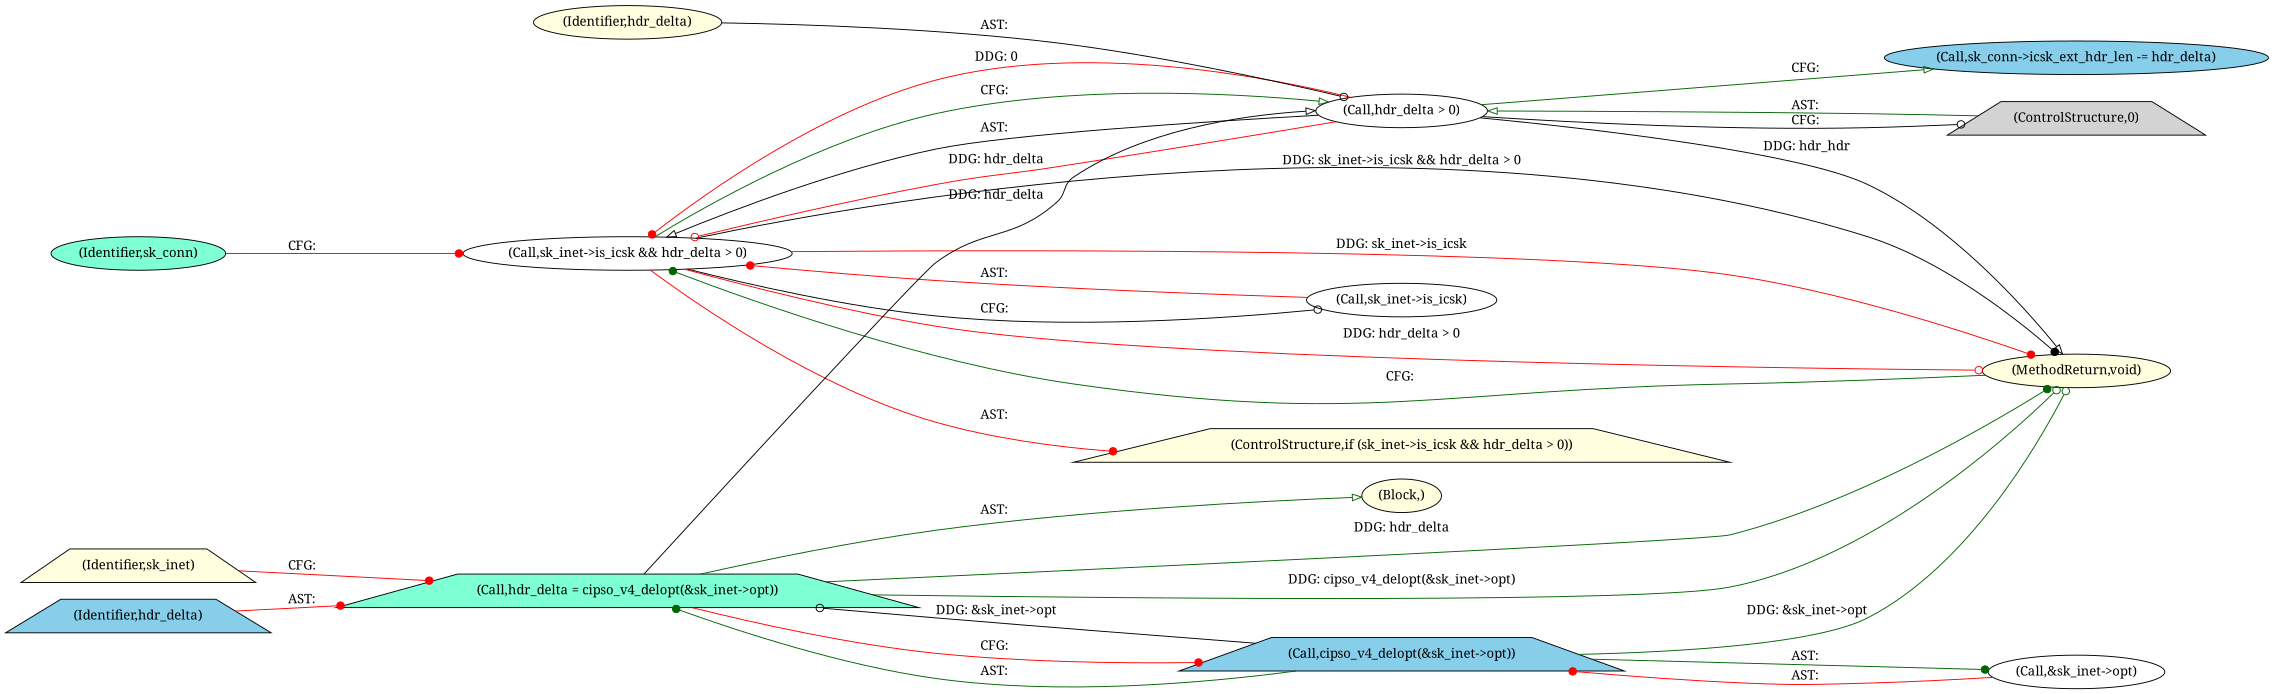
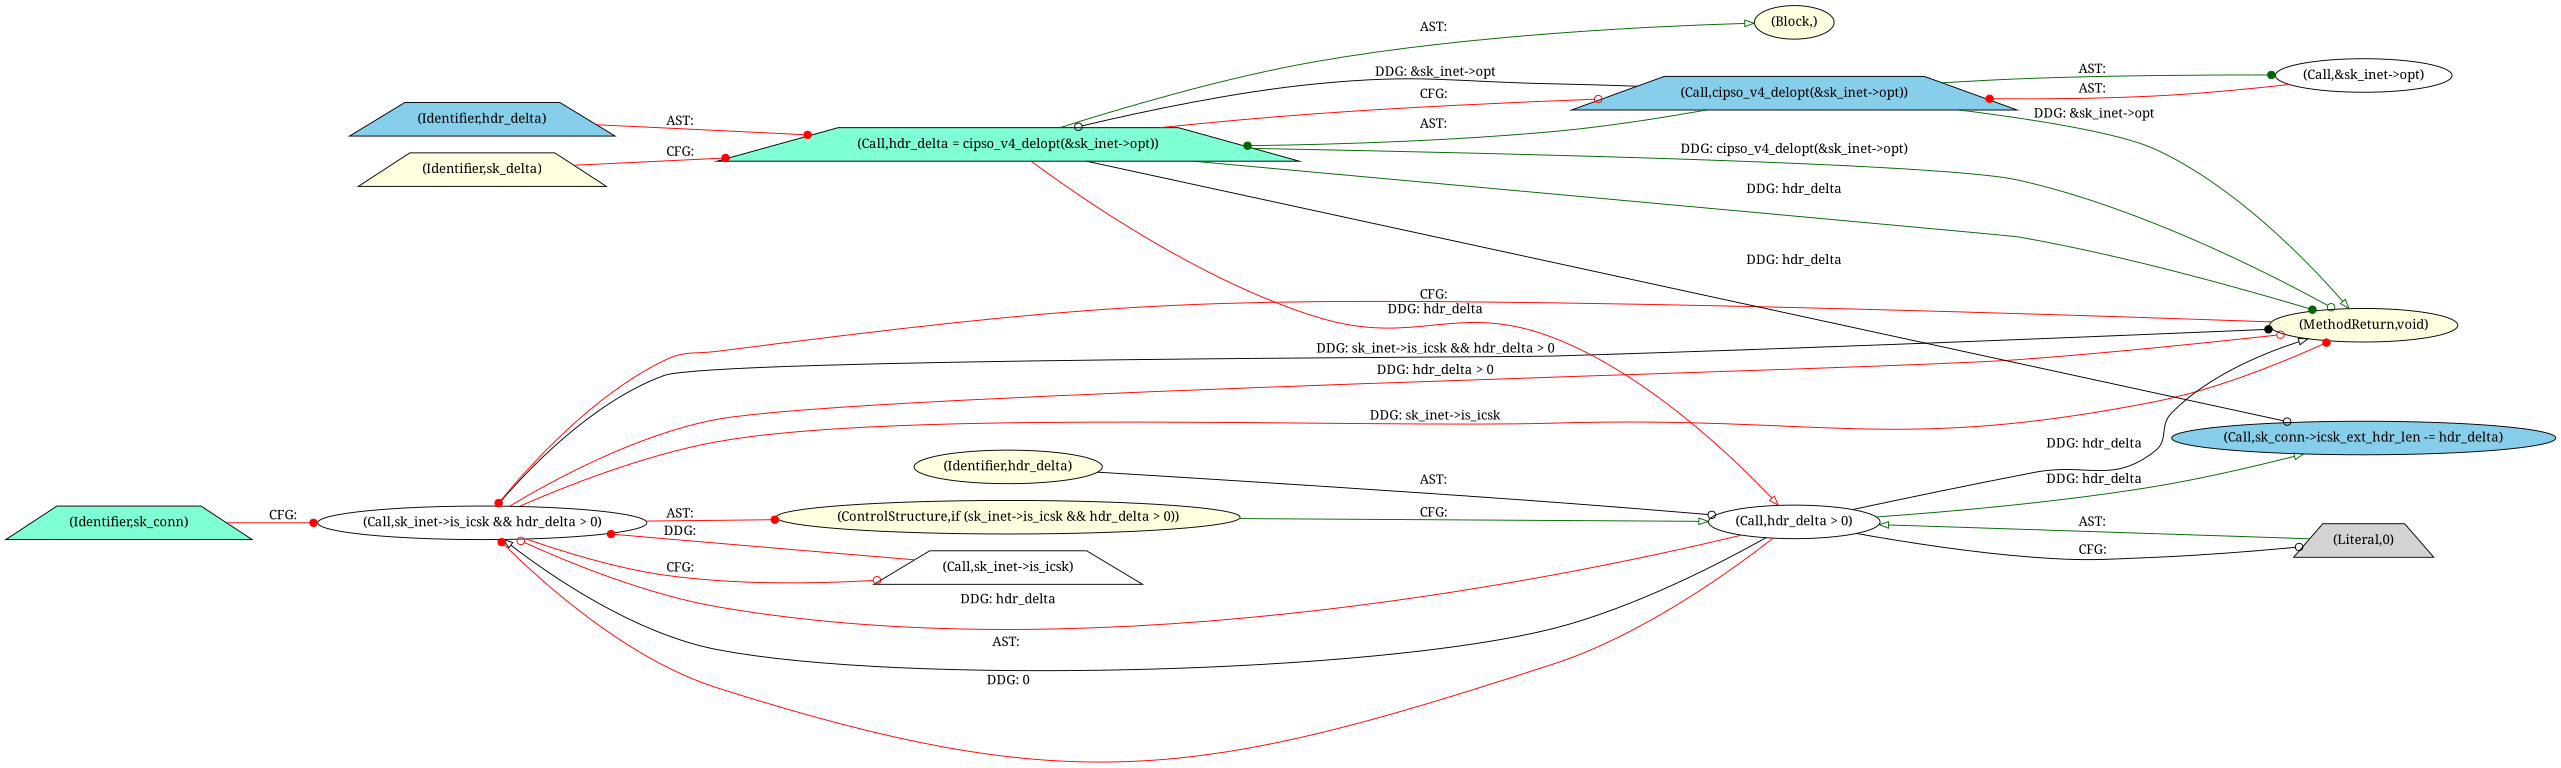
(1807, 68) -> (2094, 479)
(973, 107) -> (1469, 520)
(2076, 118) -> (2364, 541)
(1807, 147) -> (2094, 444)
(138, 253) -> (129, 523)
(930, 268) -> (1409, 327)
(996, 274) -> (682, 532)
none -> (1685, 291)
(1402, 300) -> (1008, 568)
(999, 320) -> (697, 579)
(1323, 403) -> (1358, 302)
(1402, 445) -> (1008, 517)
(138, 566) -> (482, 170)
(1871, 616) -> (2174, 159)
(941, 654) -> (1377, 110)
